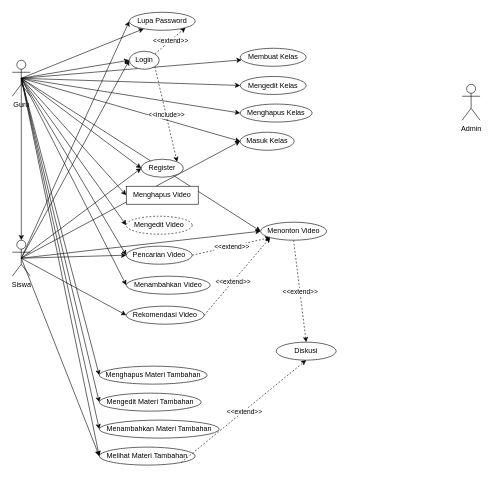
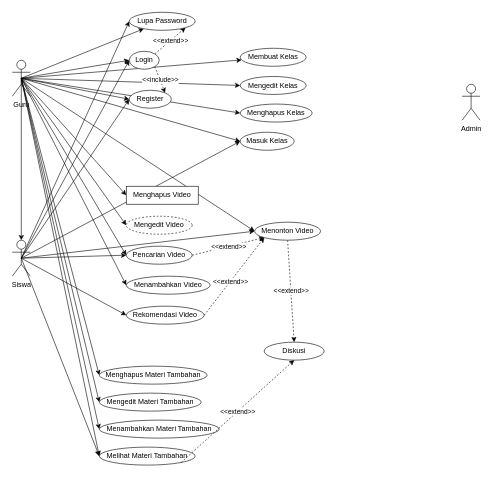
(162, 168) -> (150, 99)
(294, 231) -> (288, 231)
(306, 351) -> (294, 351)
